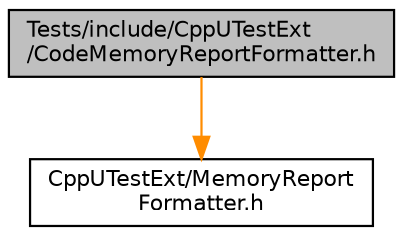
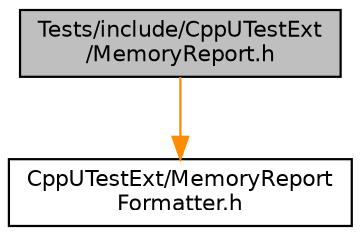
(201, 43) -> (180, 43)
